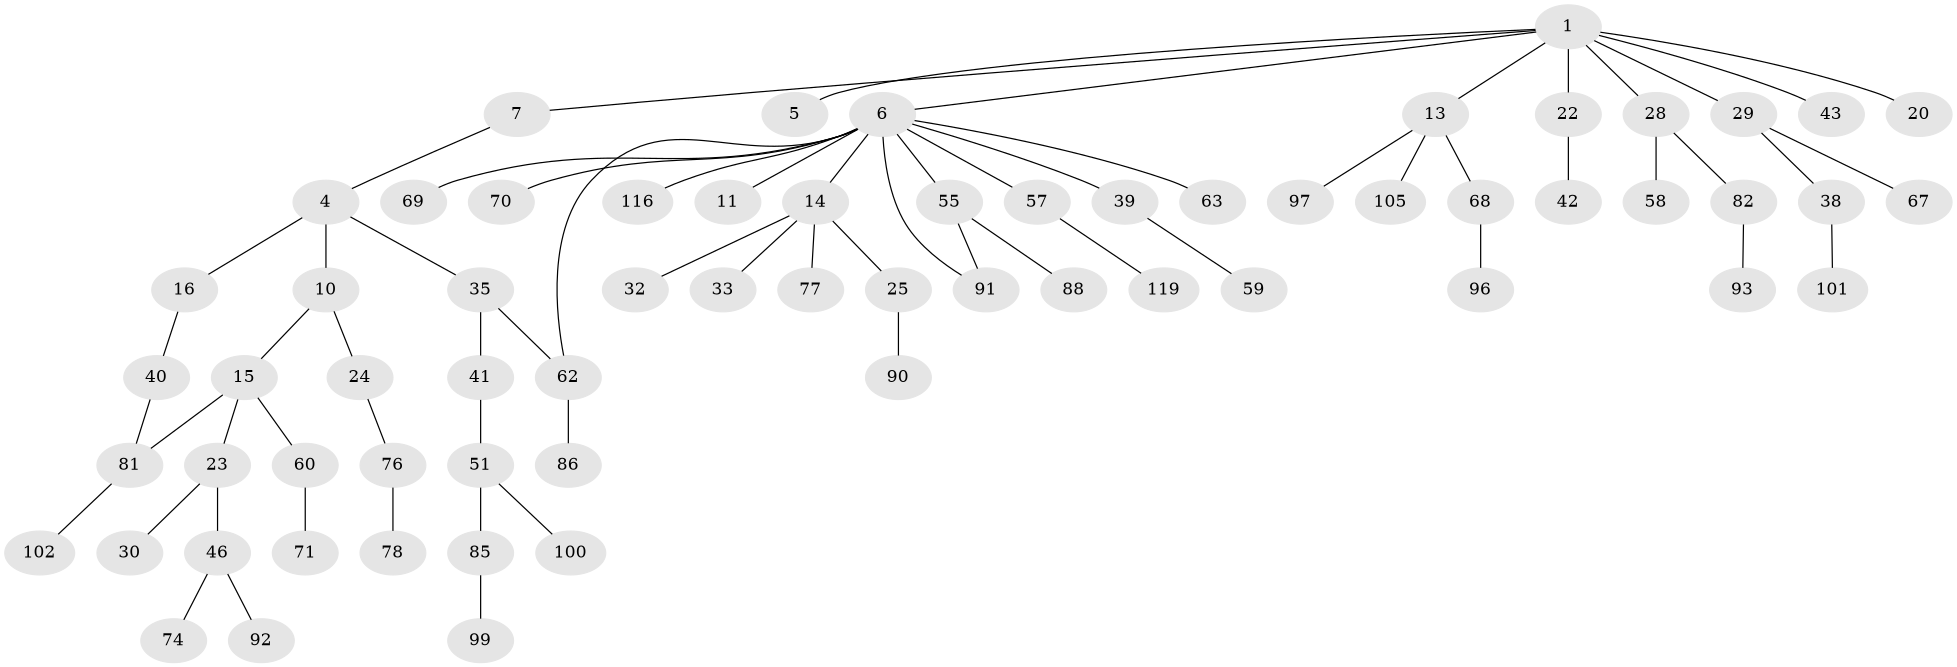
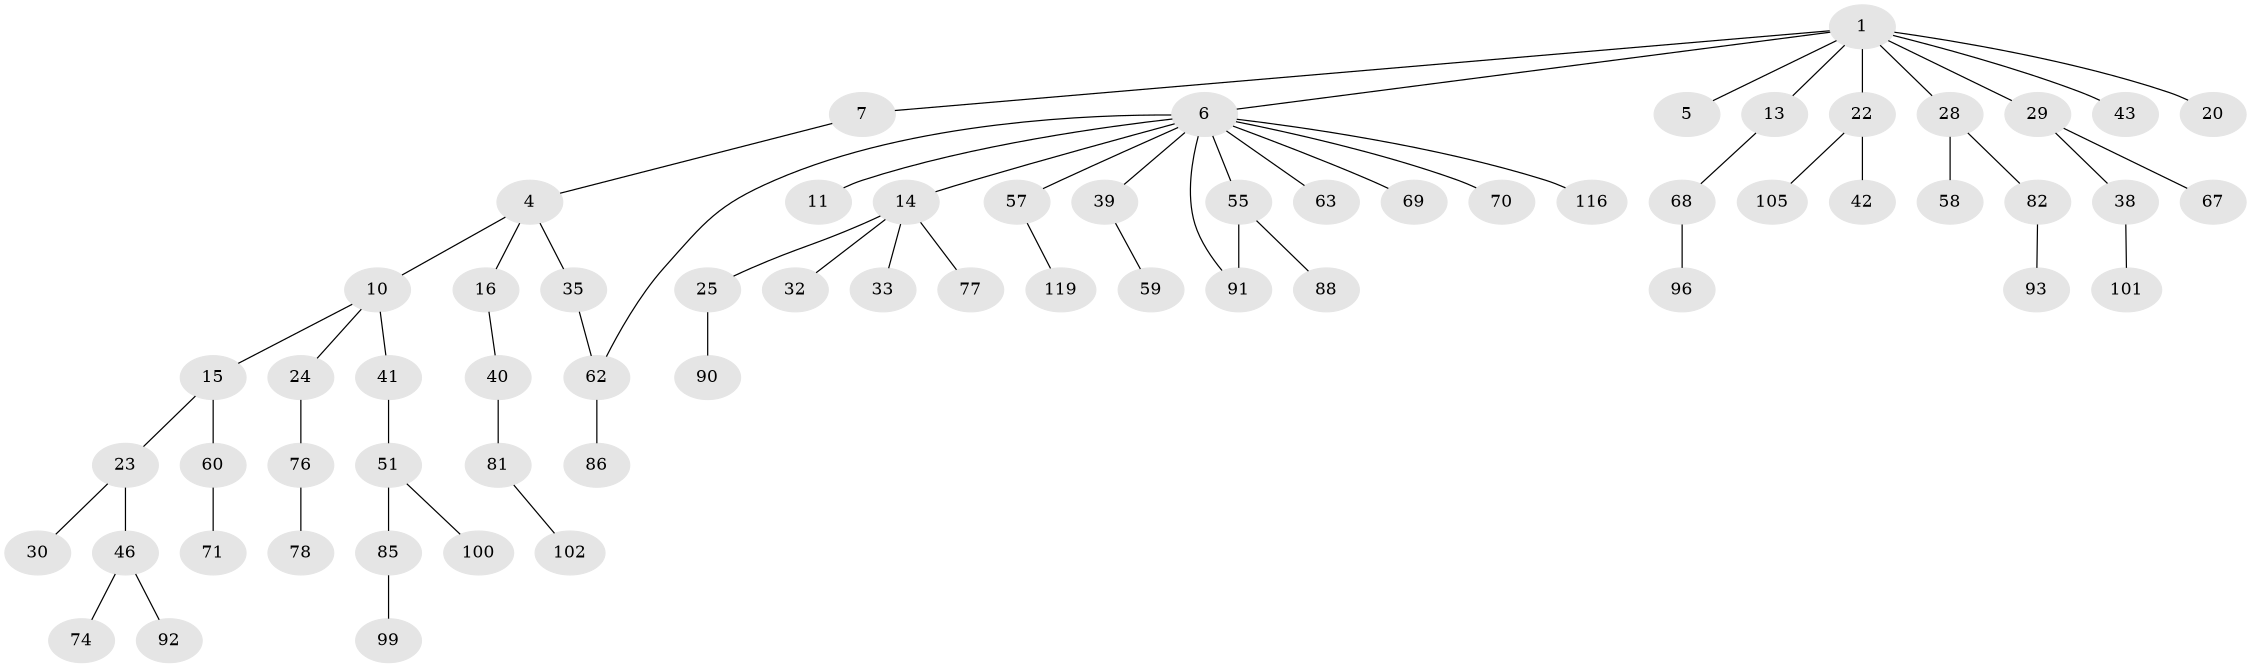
(1413, 158) -> (1817, 158)
(1300, 202) -> none
(481, 334) -> (383, 334)
(187, 422) -> none
